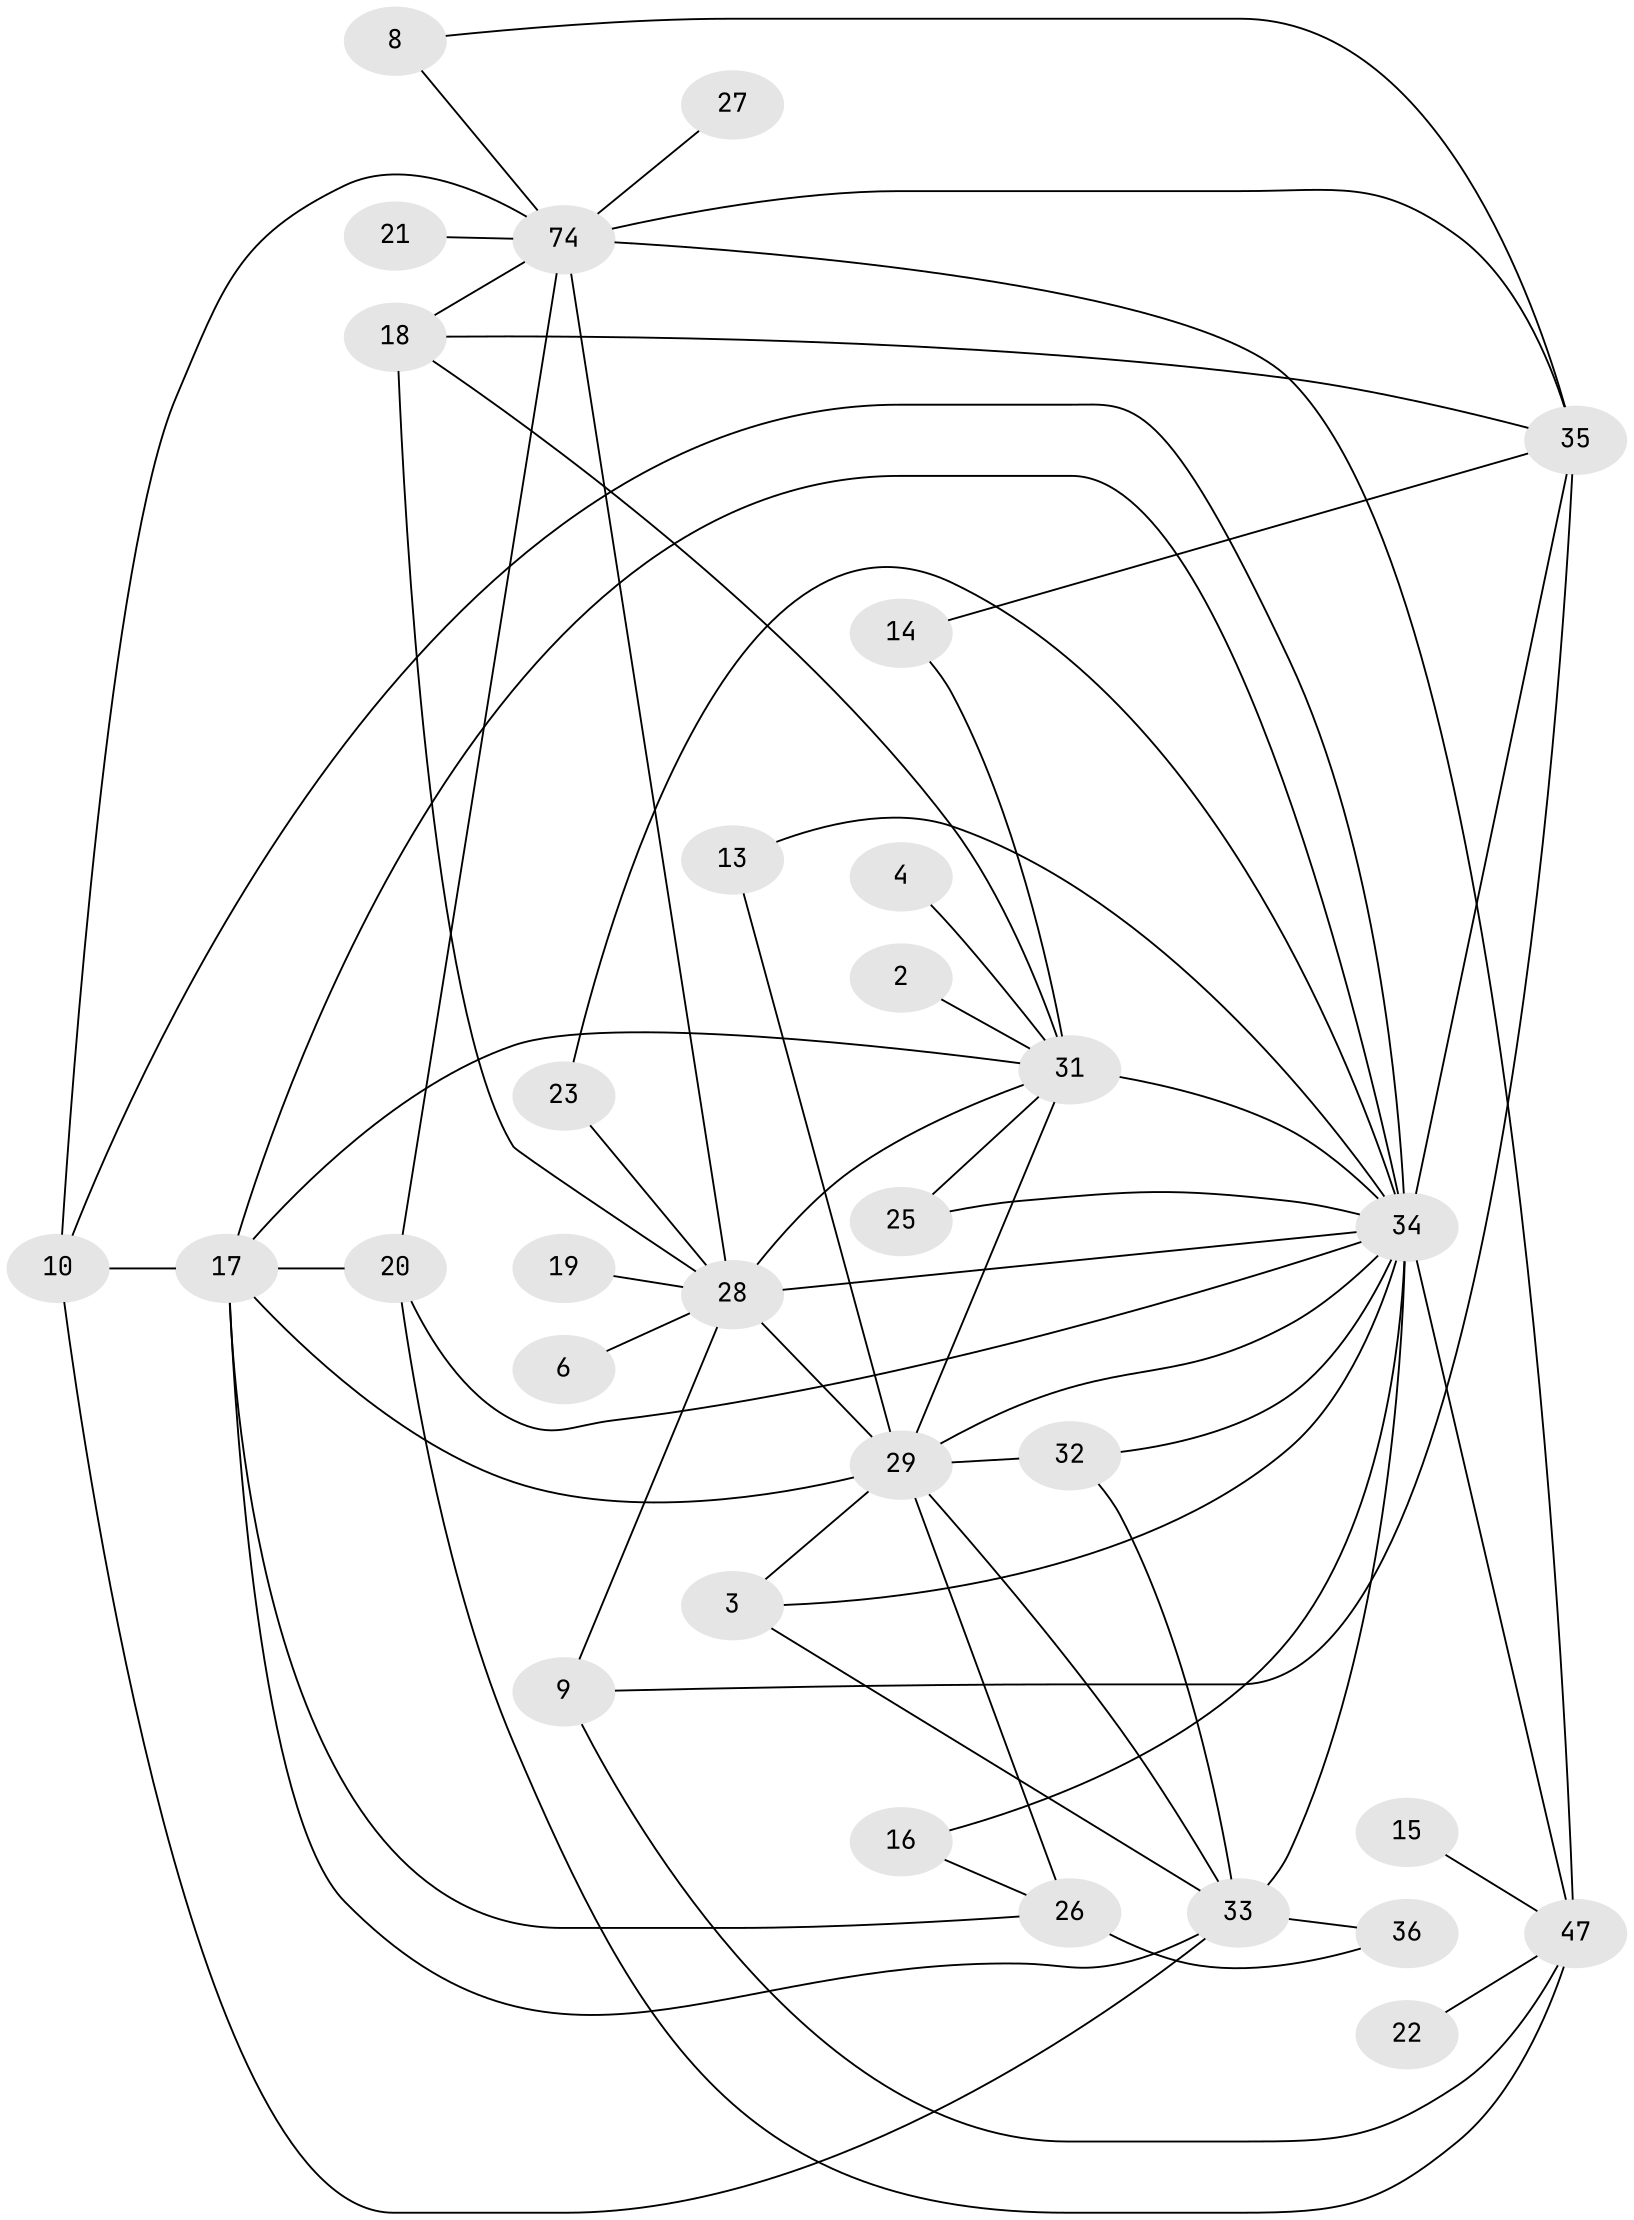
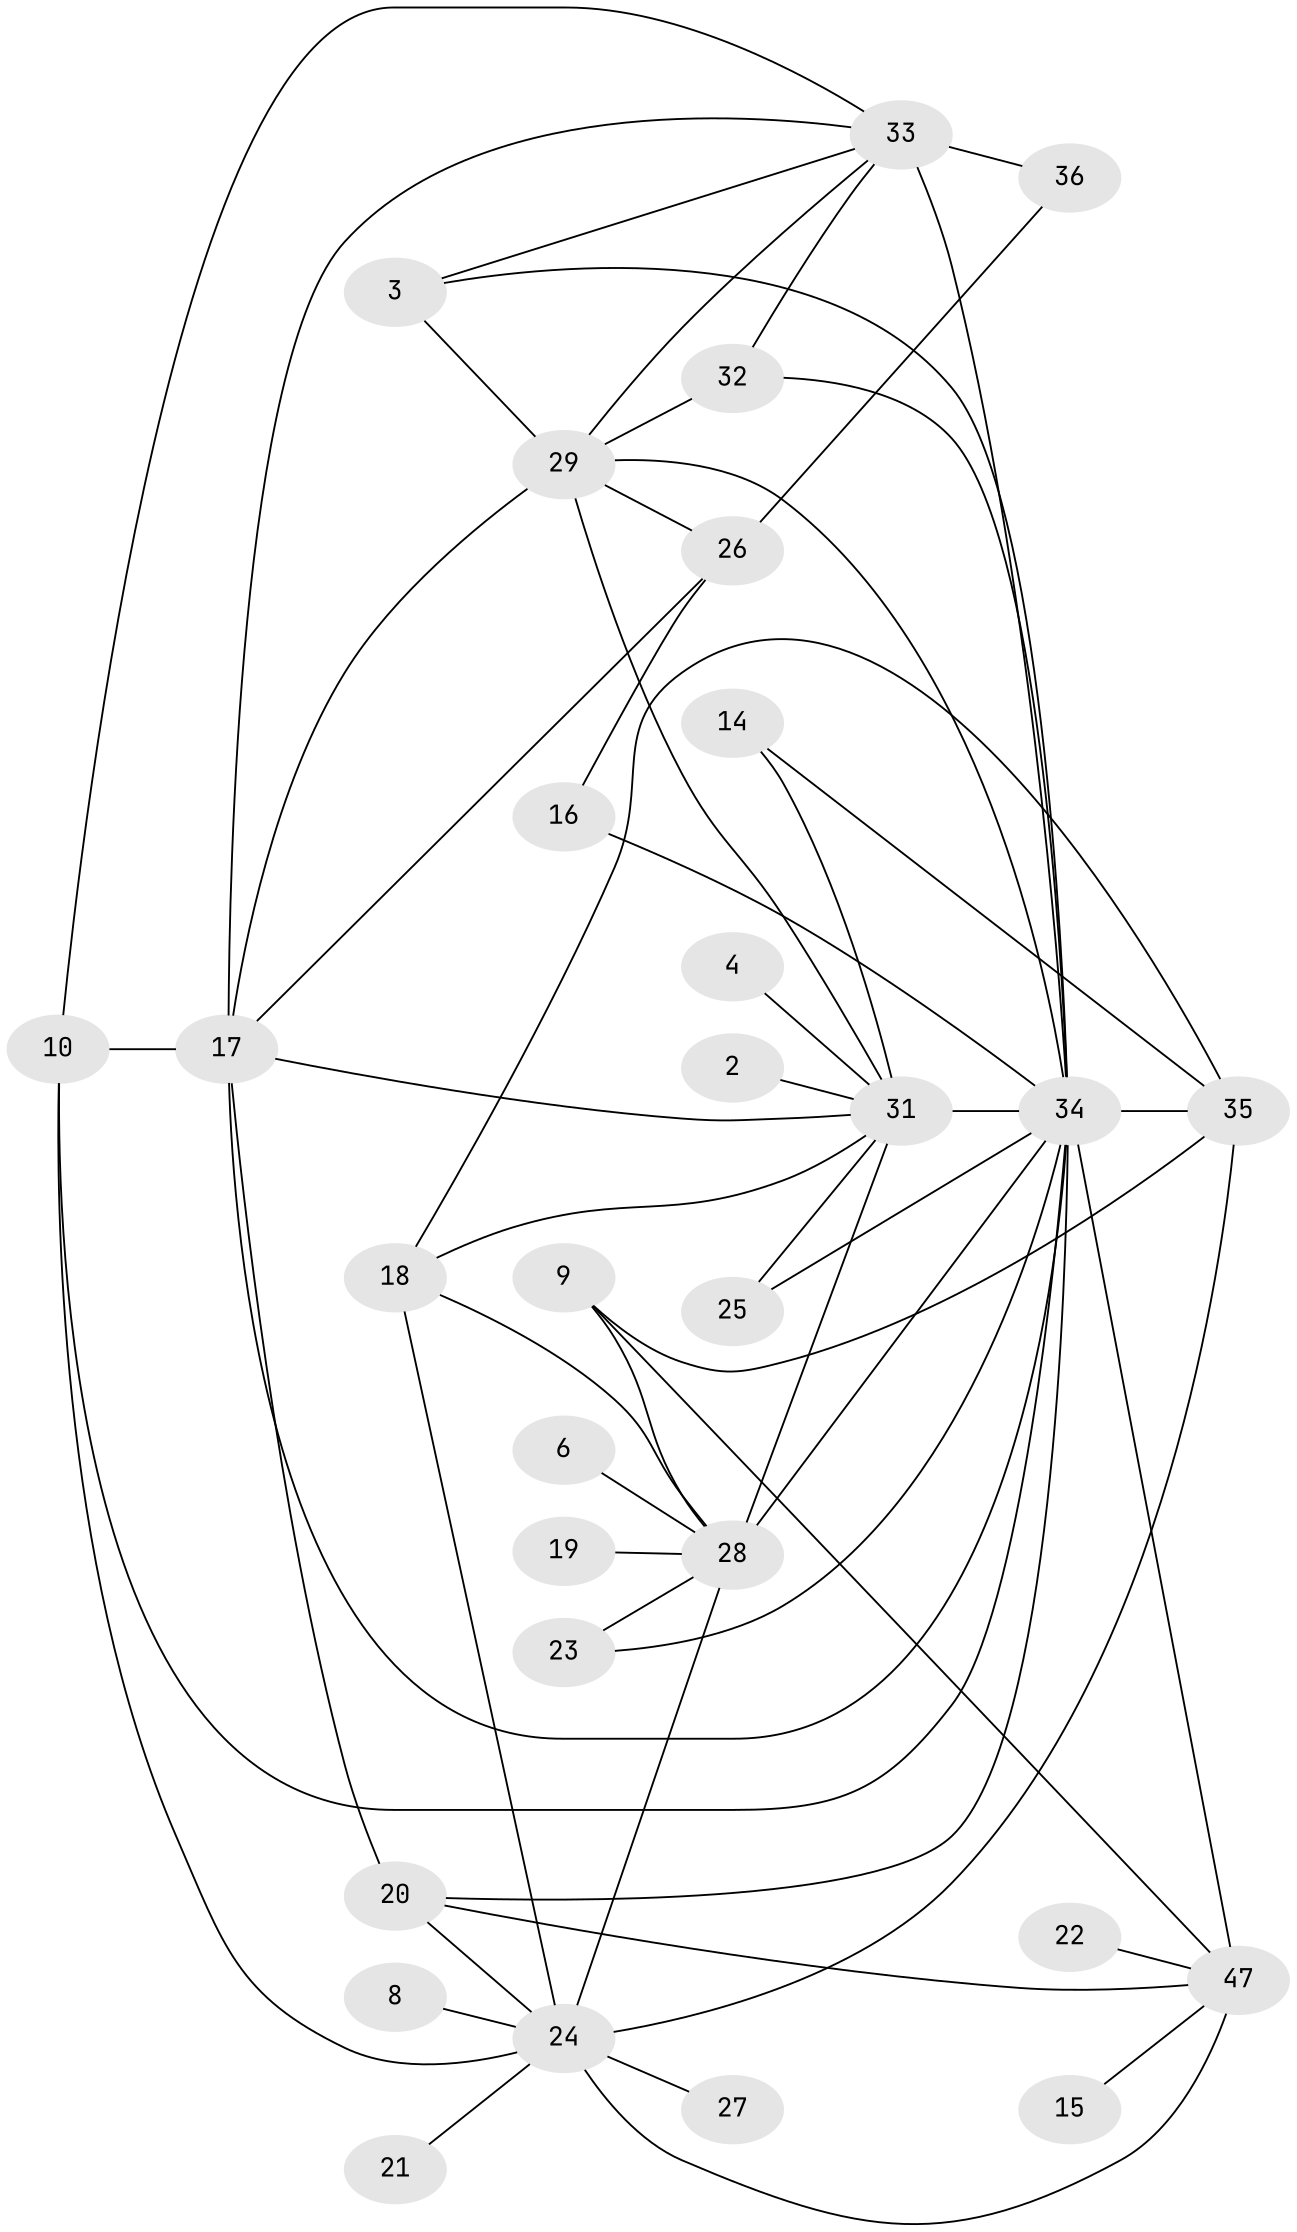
(1112, 19) -> none
(564, 240) -> (564, 2039)
(733, 860) -> none
(811, 1374) -> none
